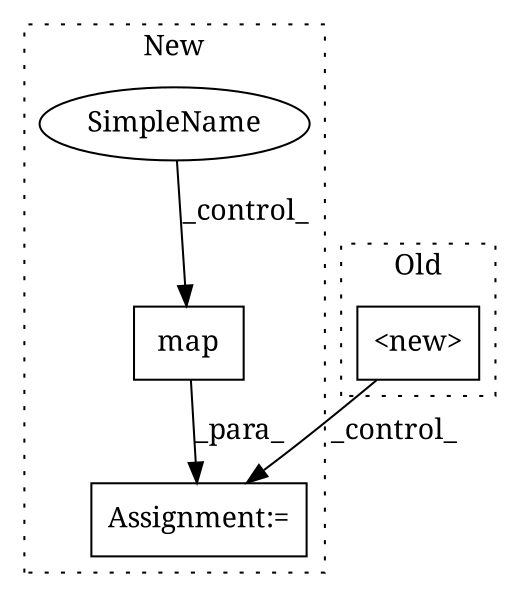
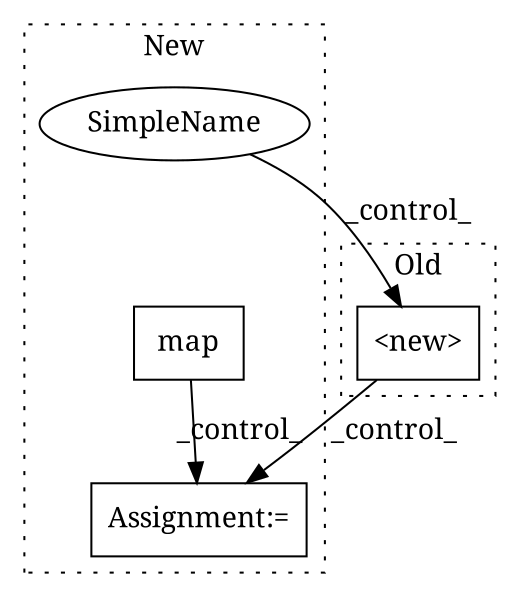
(181, 223) -> (339, 216)
(241, 431) -> (241, 431)
